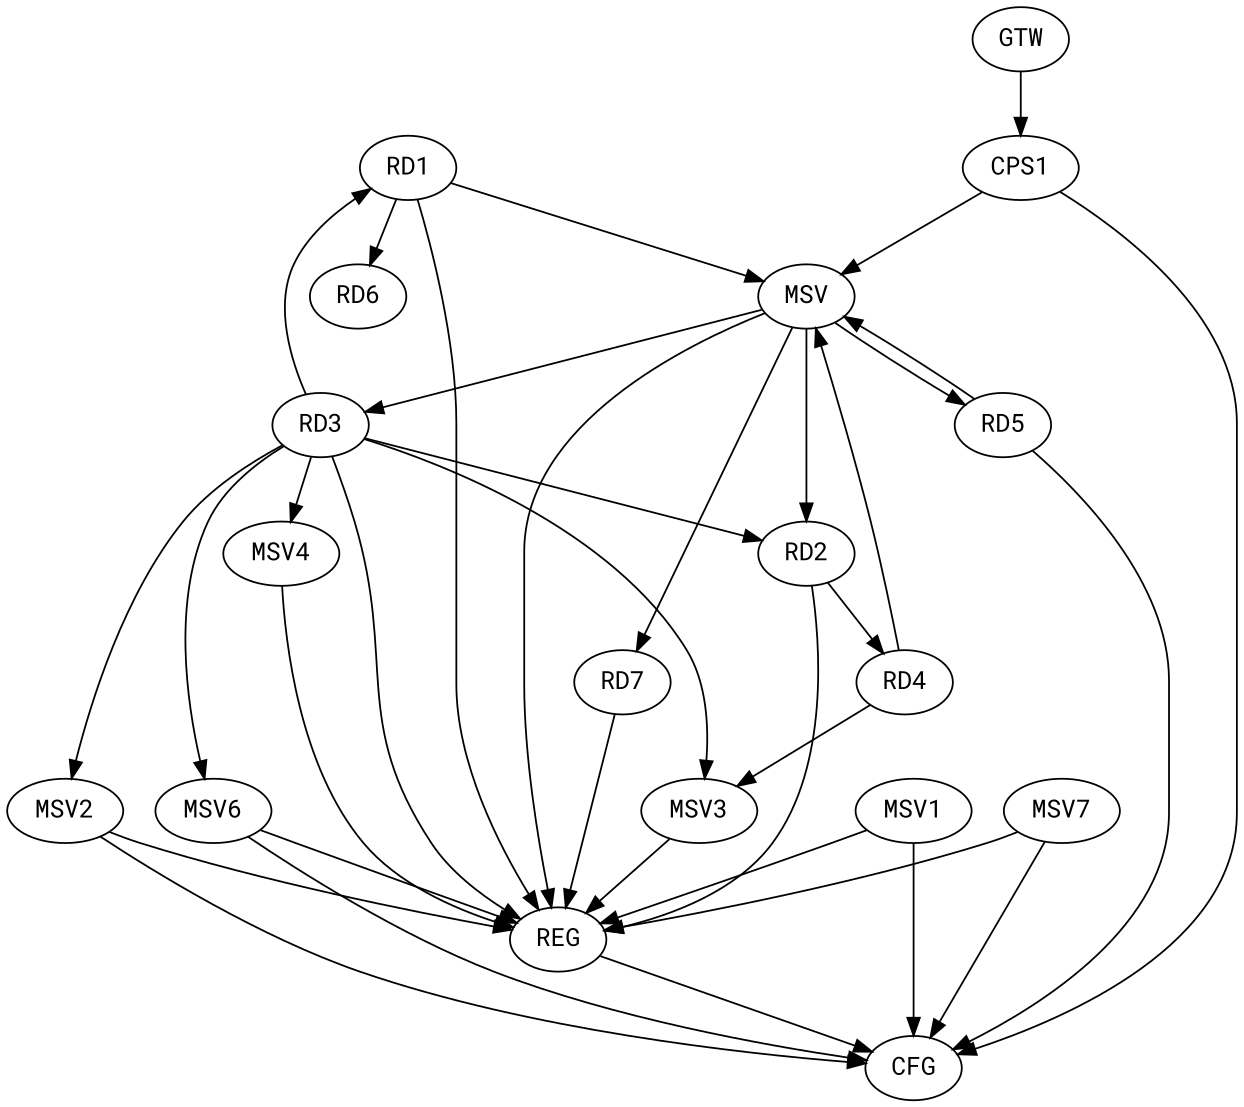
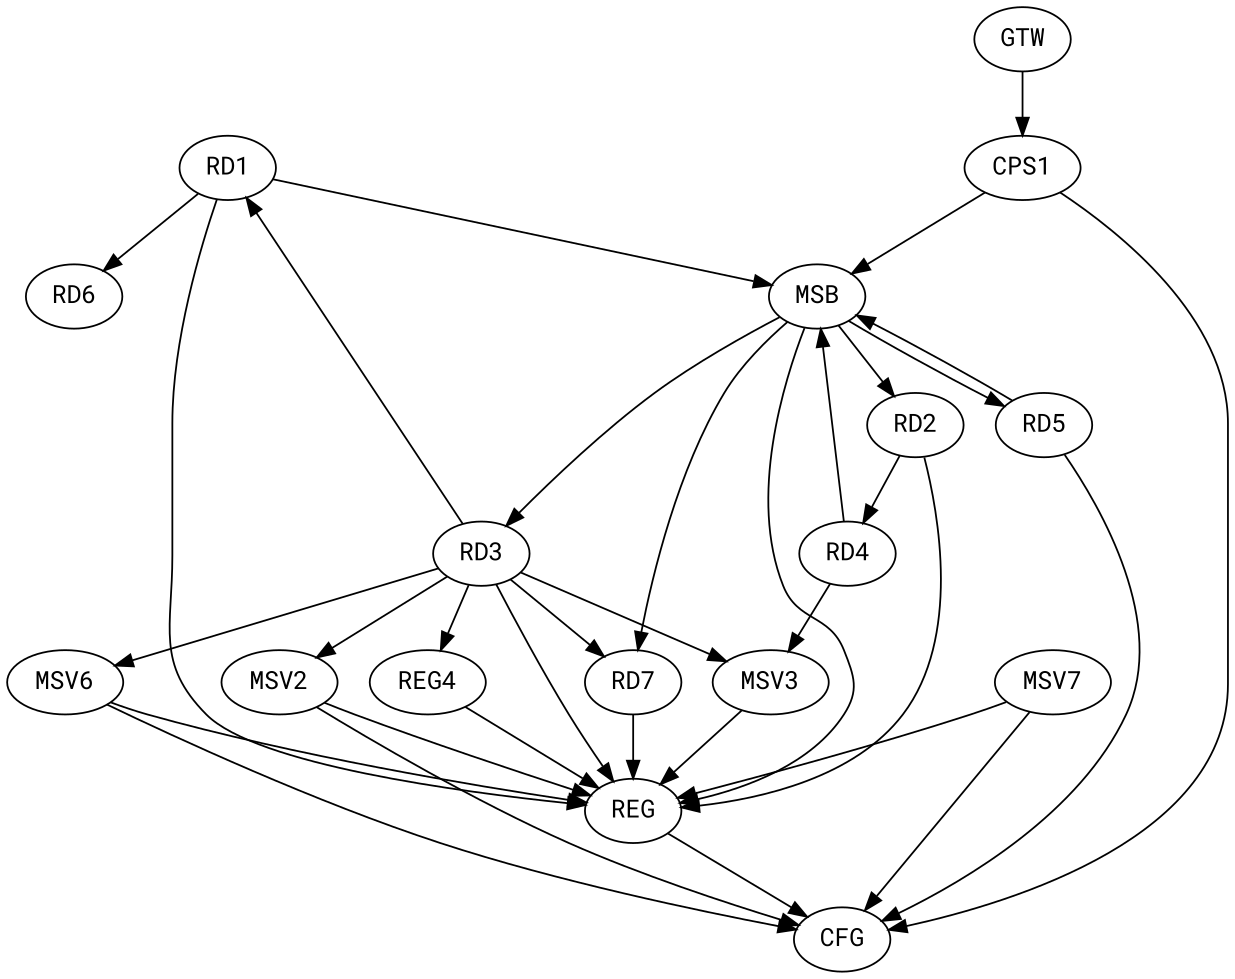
(806, 296) -> (817, 296)
(555, 487) -> (550, 612)
(281, 554) -> (428, 682)
(914, 811) -> none
